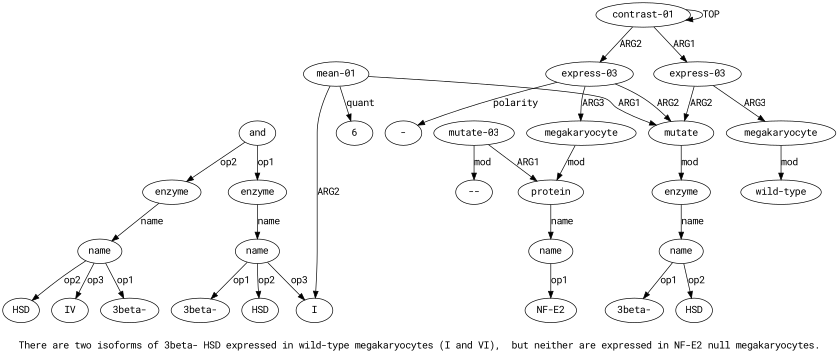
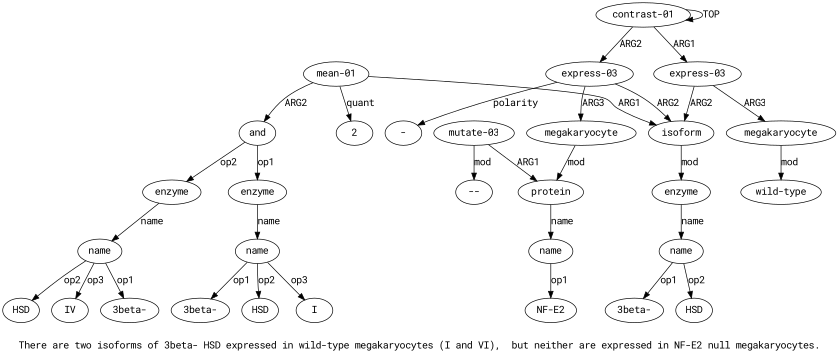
(355, 133) -> (355, 133)
(681, 133) -> (681, 133)
(317, 188) -> (288, 96)
